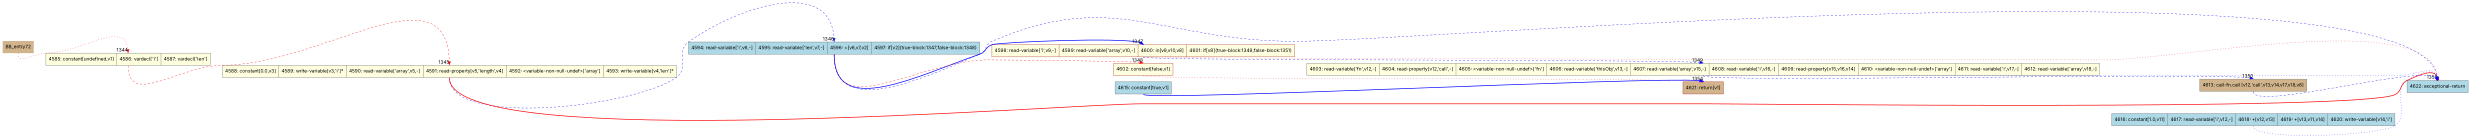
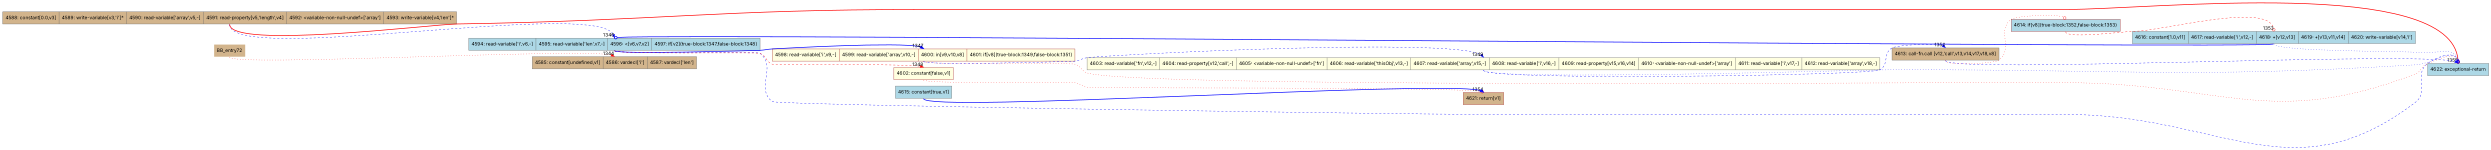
none -> (2066, 25)
none -> (1446, 41)
(296, 52) -> none
(128, 59) -> (614, 63)
(449, 71) -> (230, 18)
